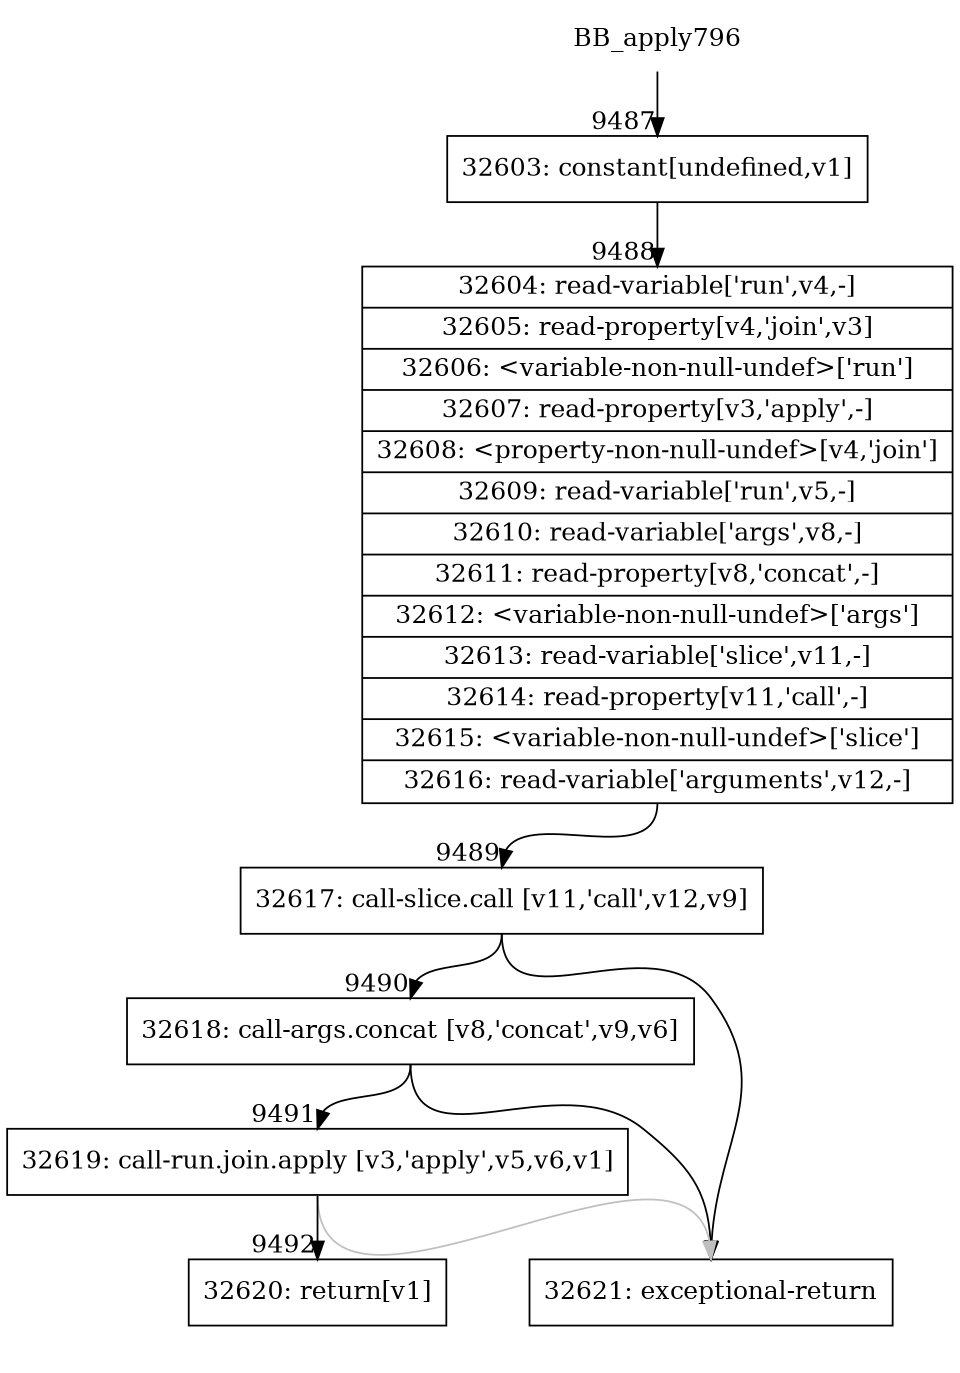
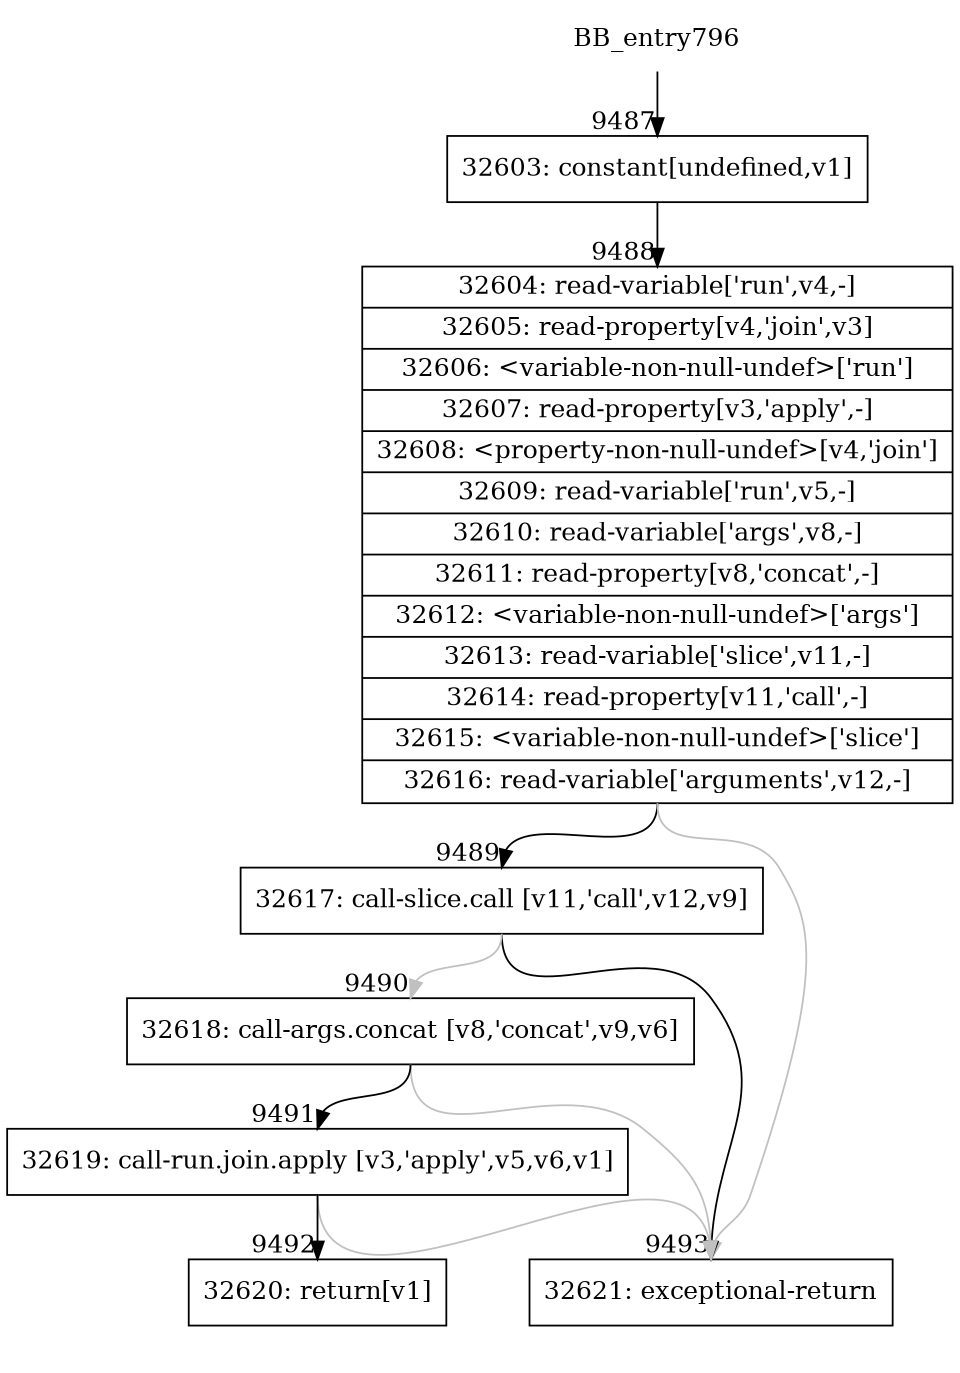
(657, 39) -> (657, 39)
(465, 964) -> (465, 964)
none -> (804, 987)
(582, 1107) -> (582, 1107)
